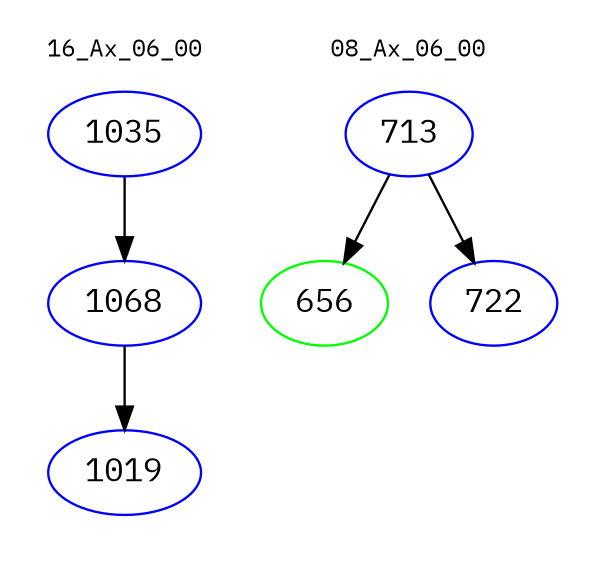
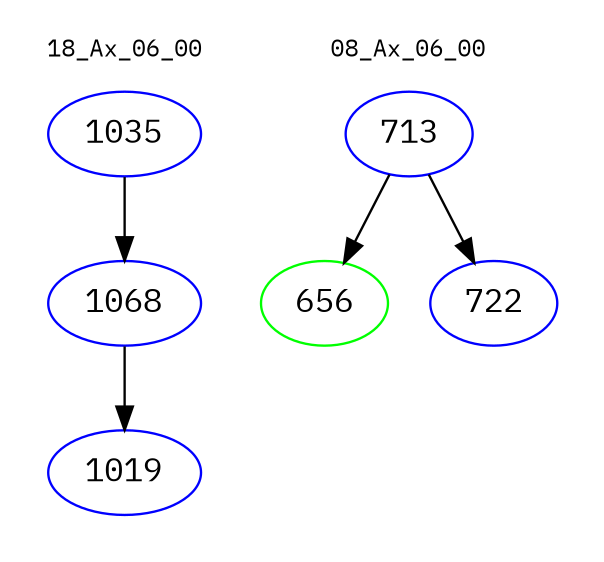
(126, 51) -> (126, 51)
